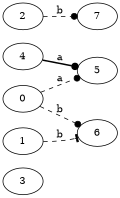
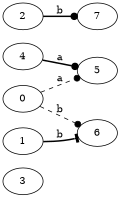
(57, 16) -> (57, 16)
(59, 141) -> (59, 141)
